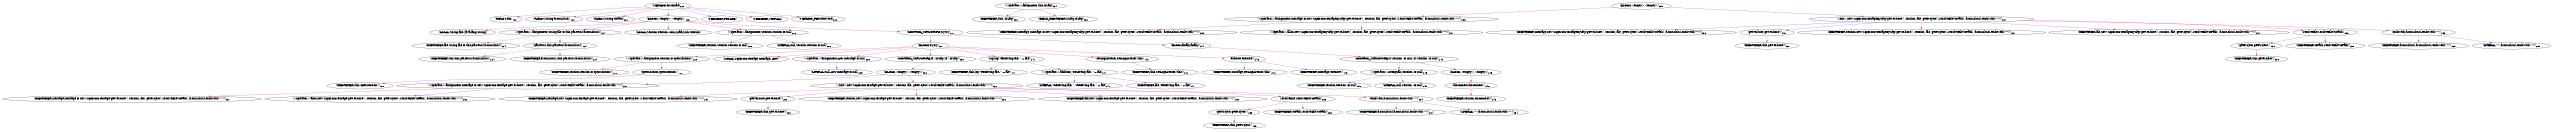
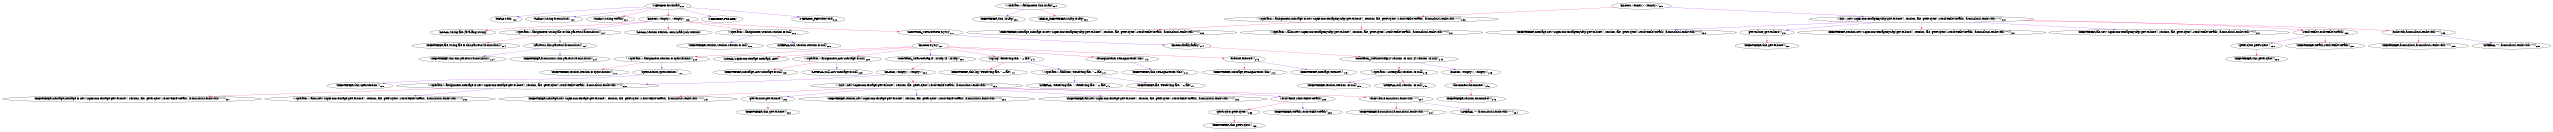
(767, 19) -> none
none -> (755, 72)
